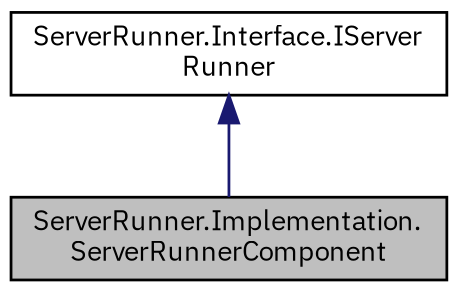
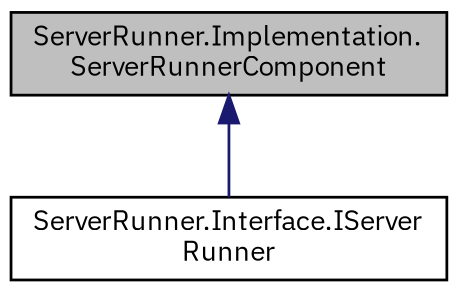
(229, 160) -> (229, 160)
